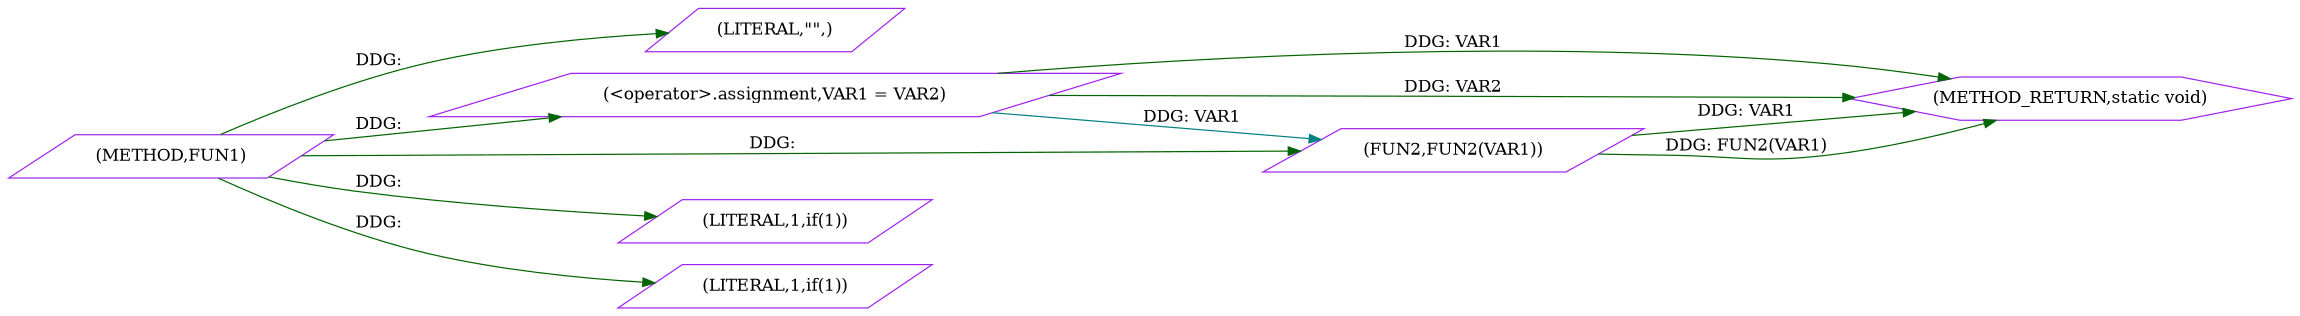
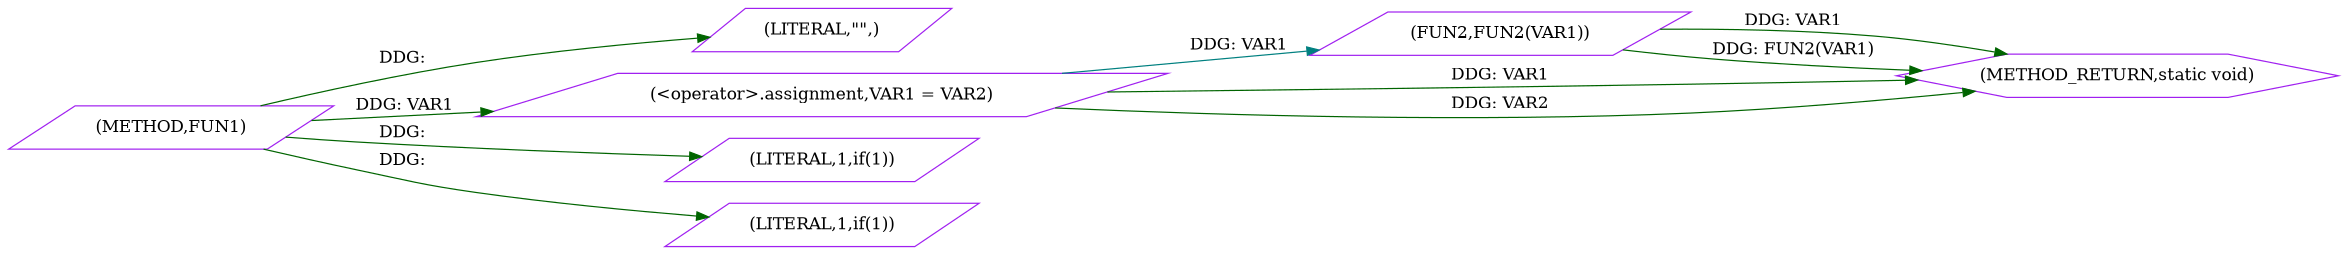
(381, 124) -> (405, 105)
(795, 153) -> none
